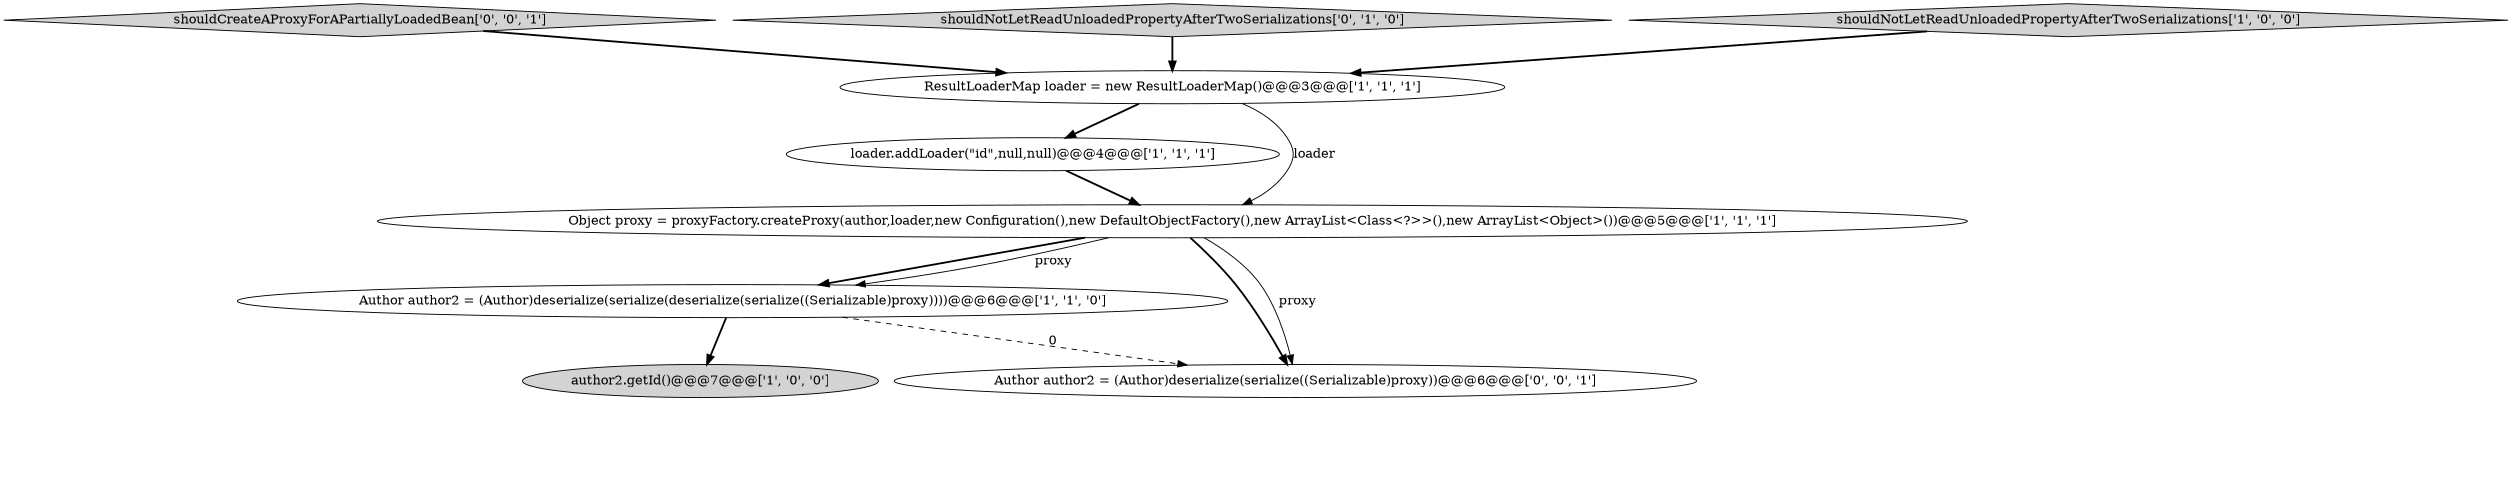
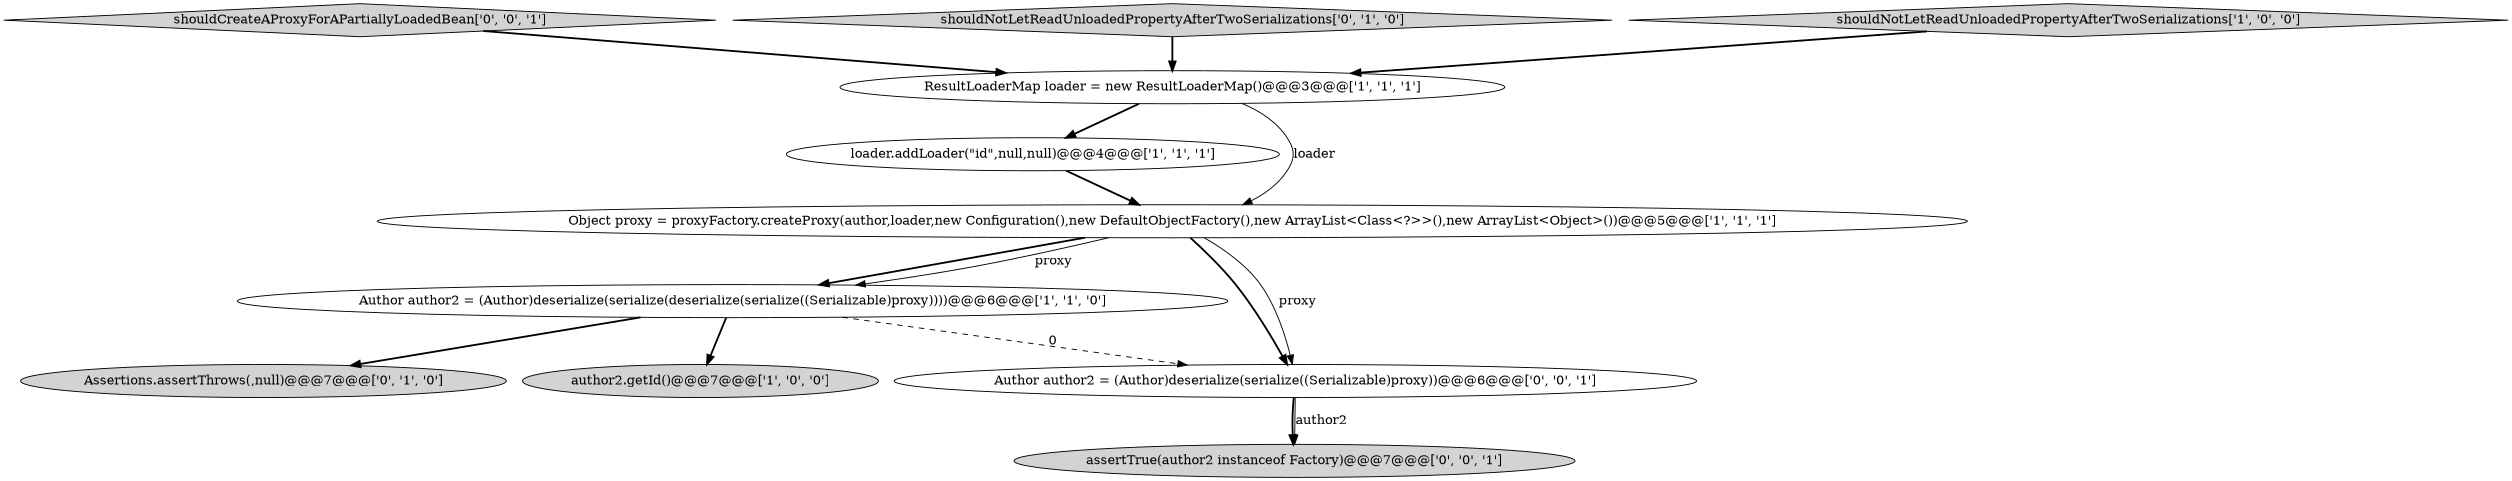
none -> (263, 381)
none -> (1294, 461)
